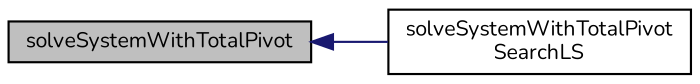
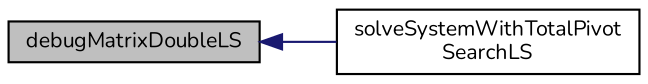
(160, 42) -> (134, 42)
